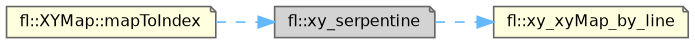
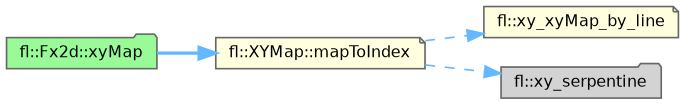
(355, 22) -> (581, 83)
(456, 22) -> (446, 38)
none -> (82, 53)
